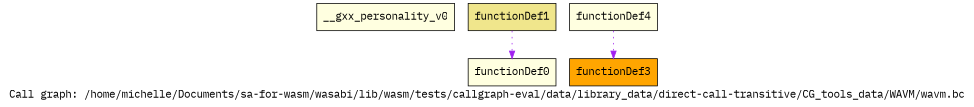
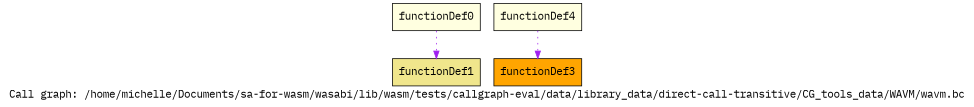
(386, 17) -> none
(512, 41) -> (436, 41)
